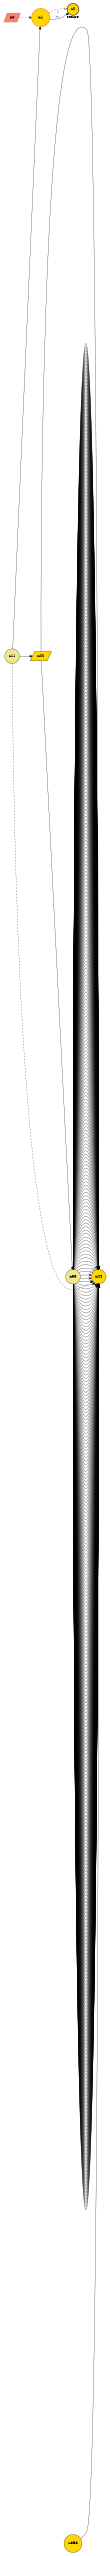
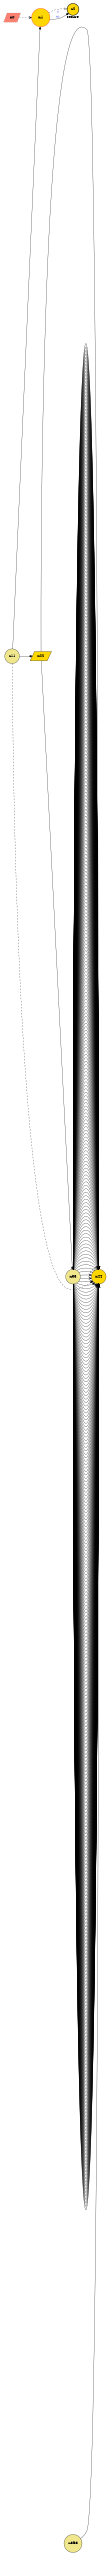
(73, 2543) -> (73, 2543)
